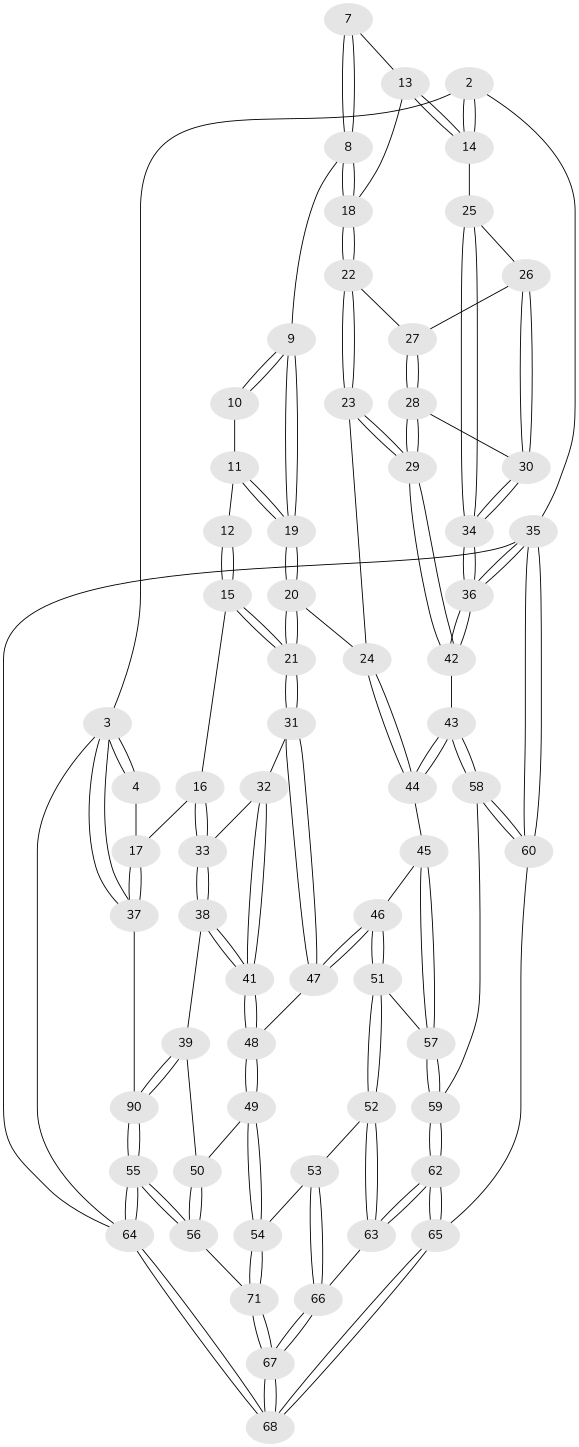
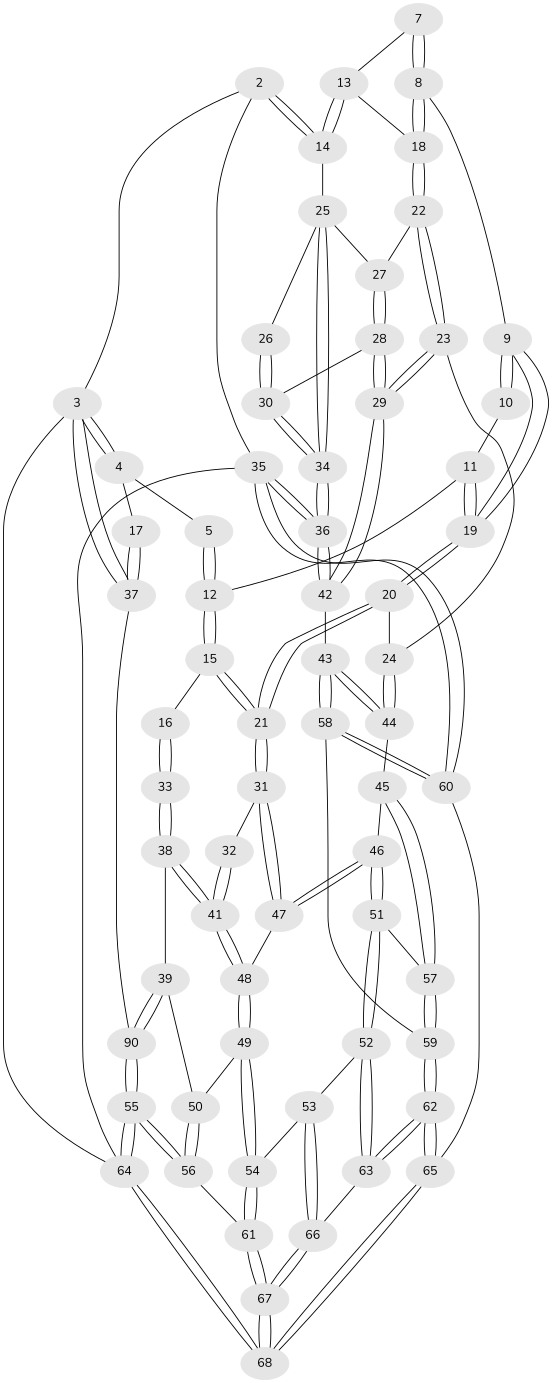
(469, 308) -> (351, 244)
none -> (209, 532)
(168, 819) -> none
(233, 820) -> none
(254, 1300) -> (249, 1236)
